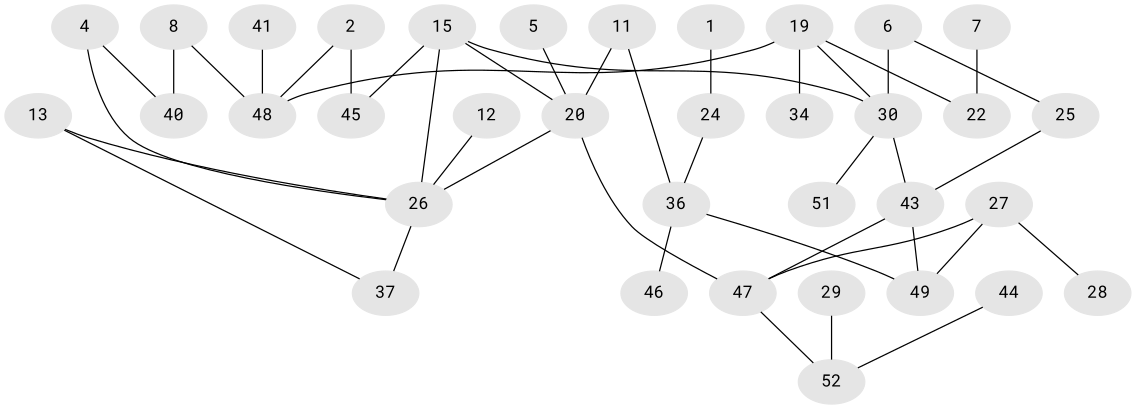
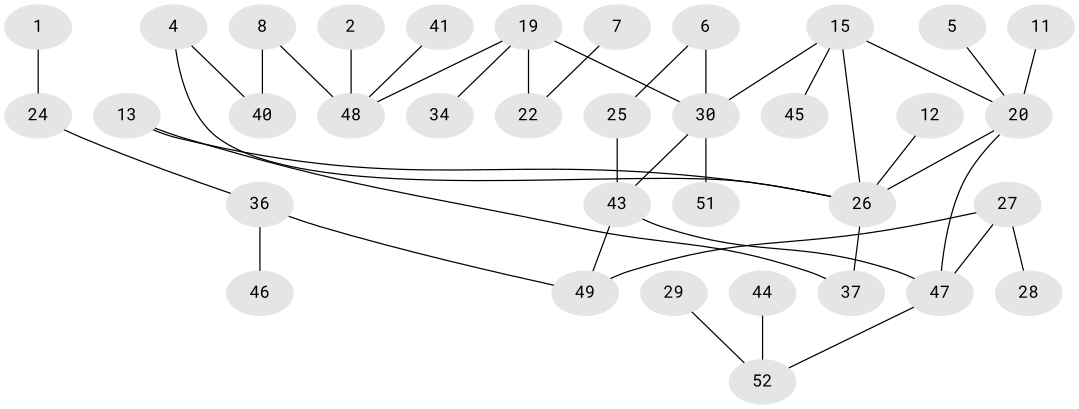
(351, 72) -> none
(649, 116) -> none
